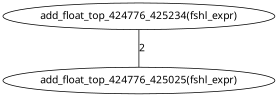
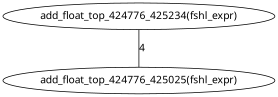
(142, 48) -> (142, 48)
